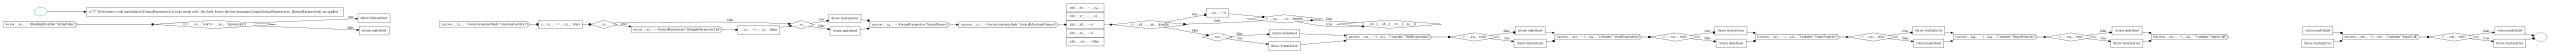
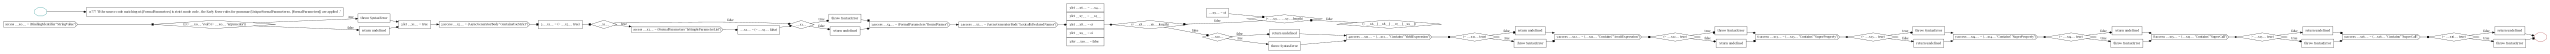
(1184, 19) -> none
(1335, 21) -> (1335, 21)
none -> (415, 24)
(1329, 26) -> none
none -> (2262, 37)
